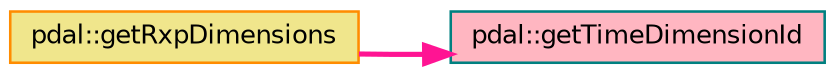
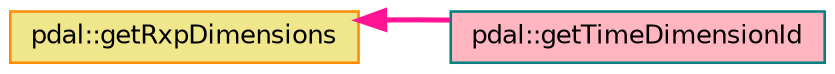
(392, 54) -> (418, 20)
